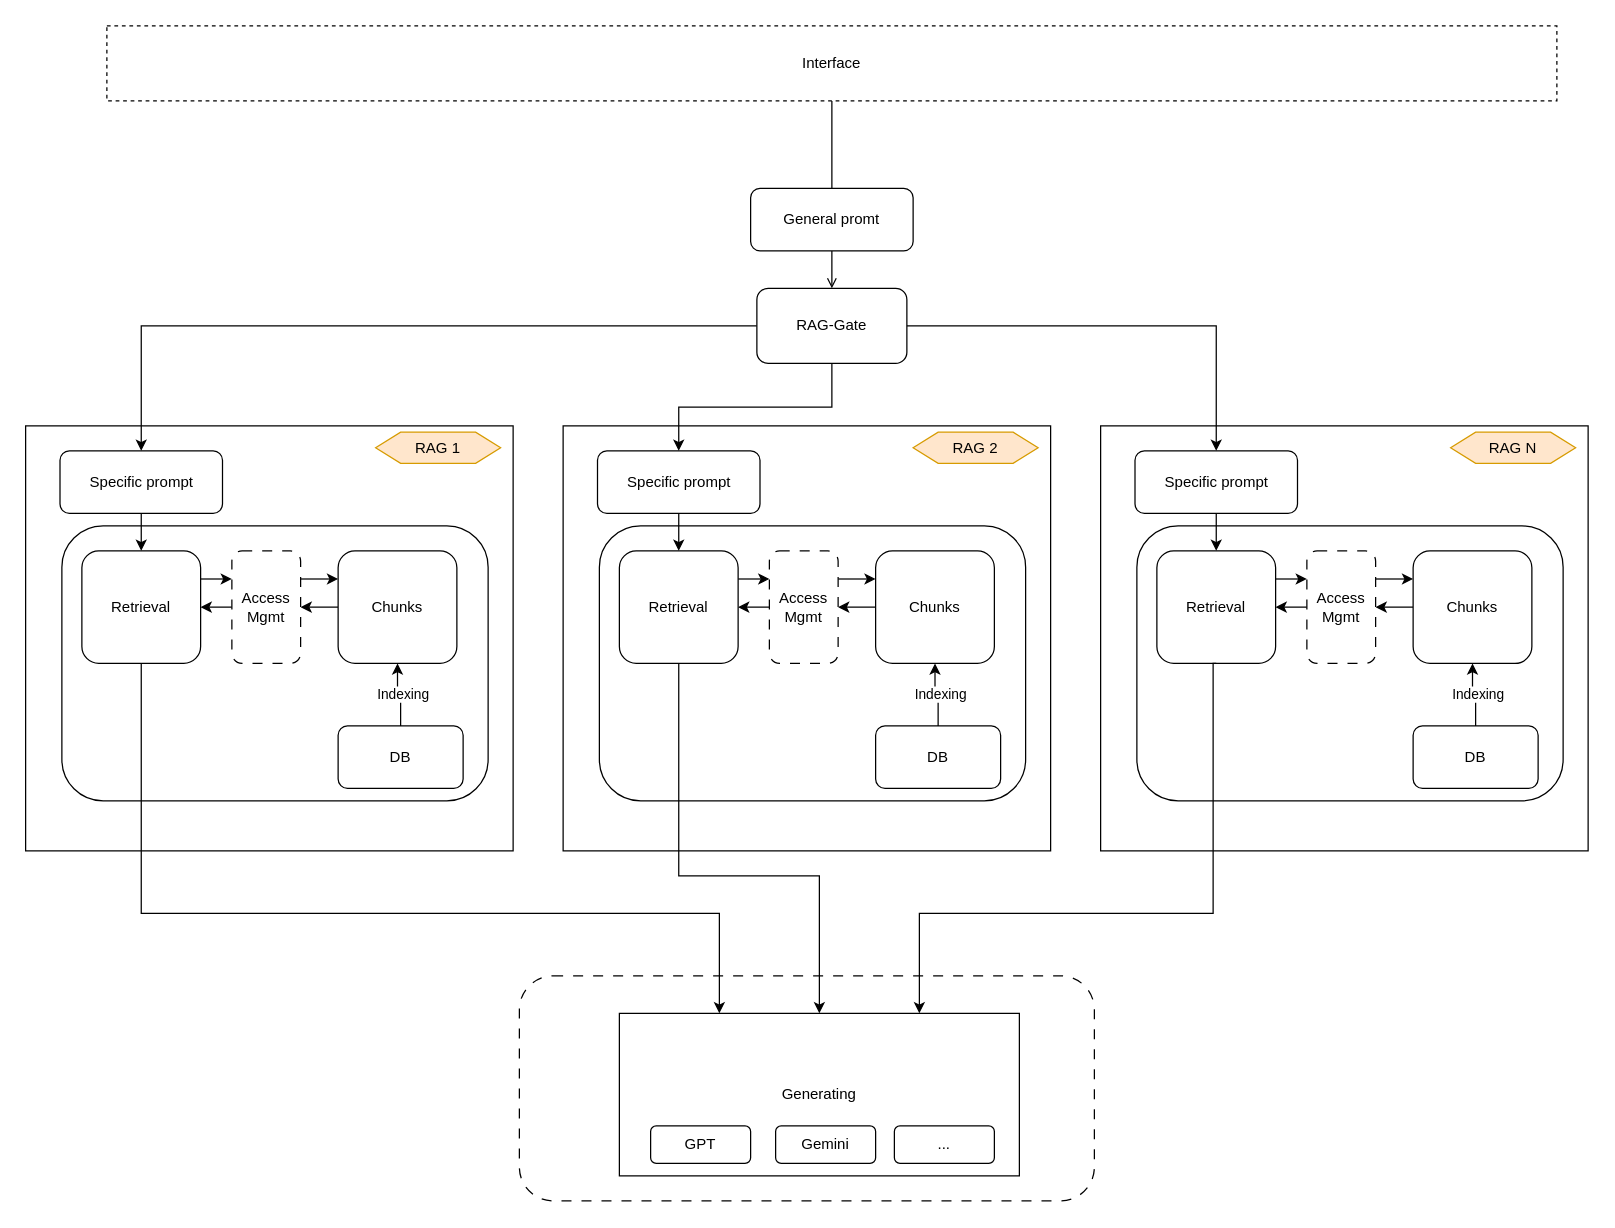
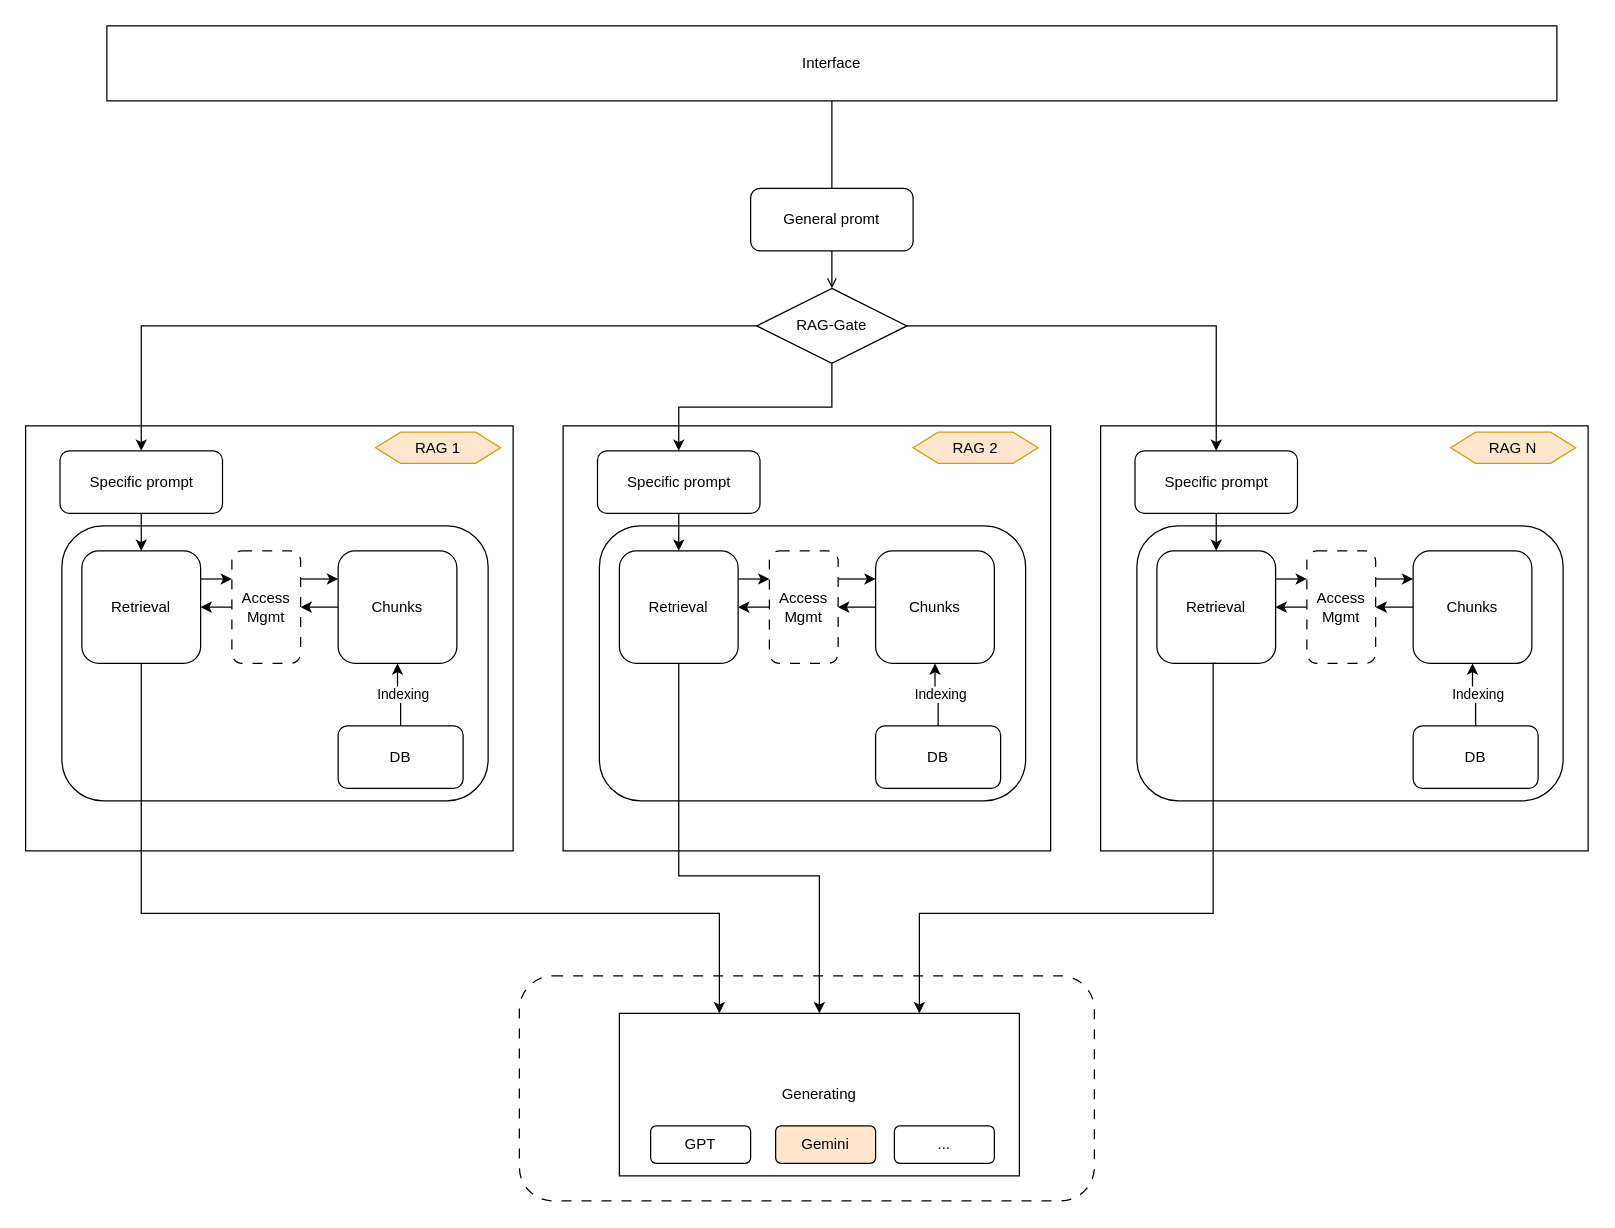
(832, 63) -> (832, 63)
(832, 326) -> (832, 326)
(826, 1144) -> (826, 1144)
